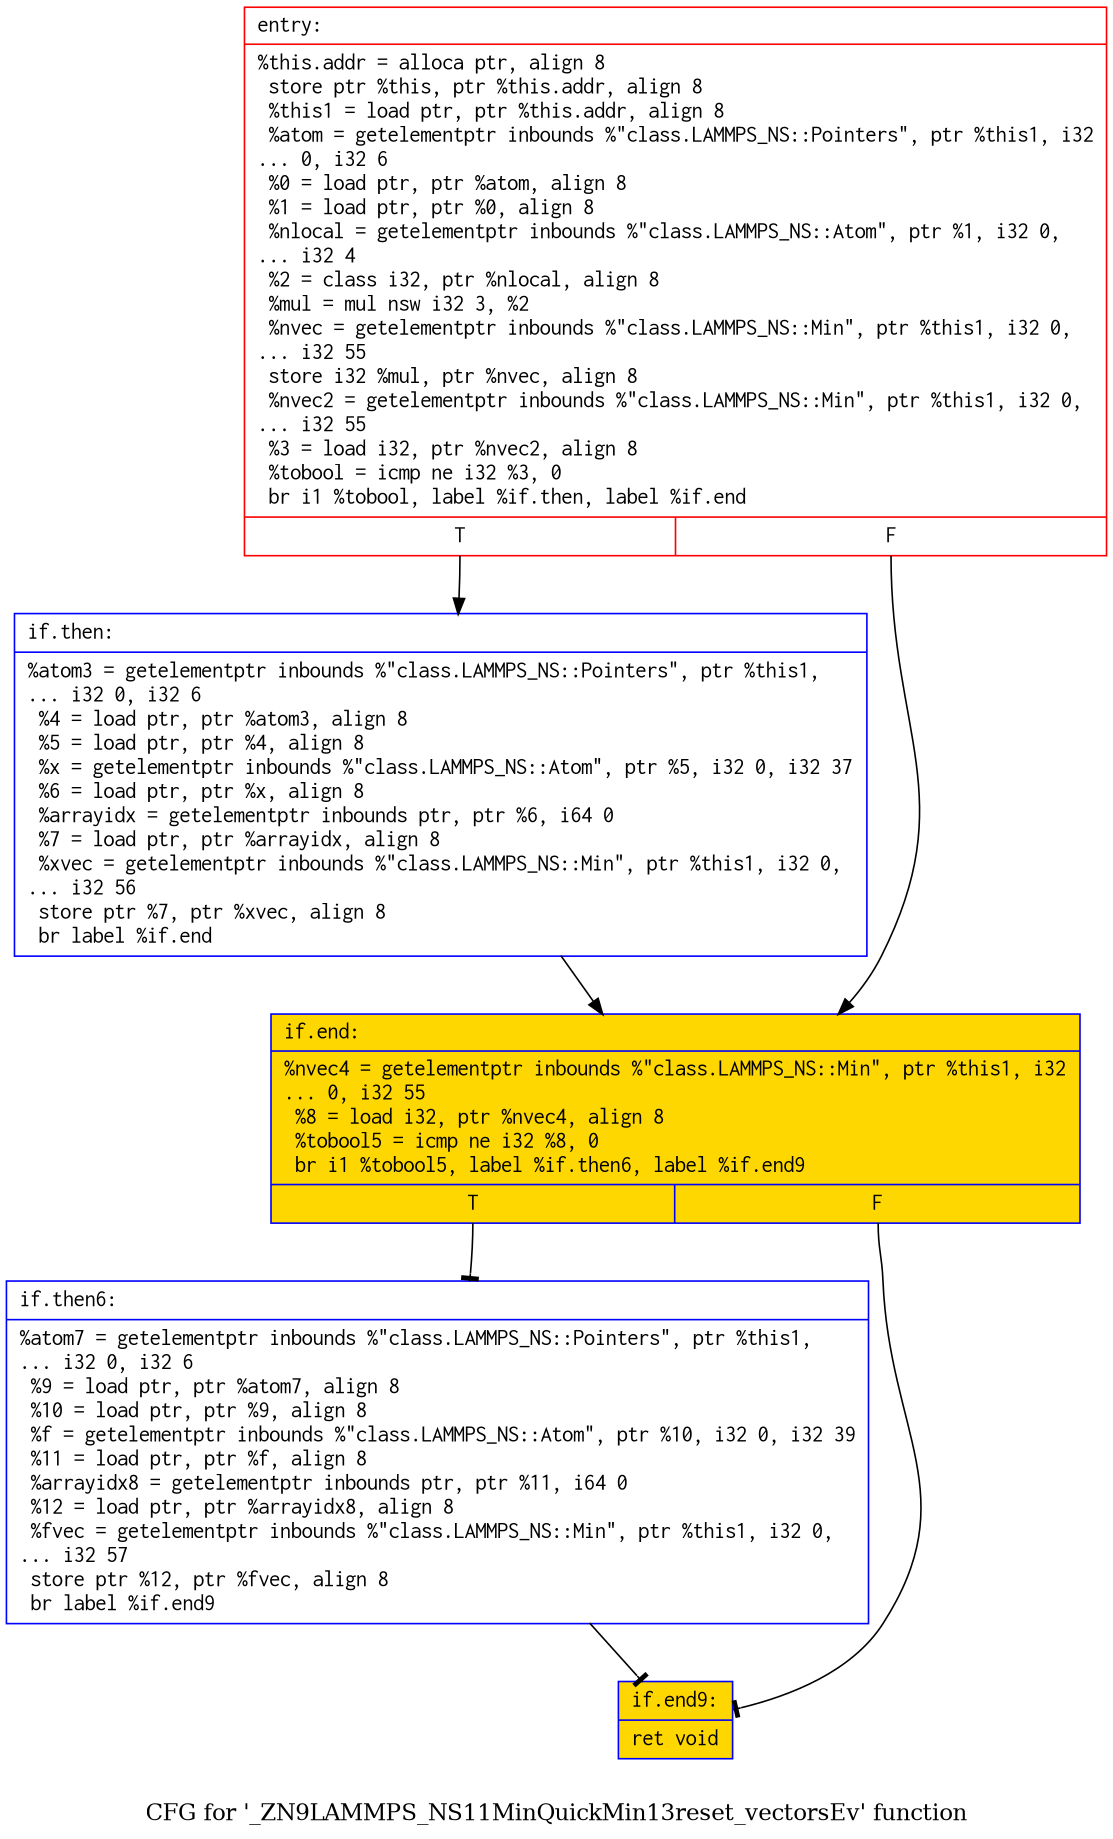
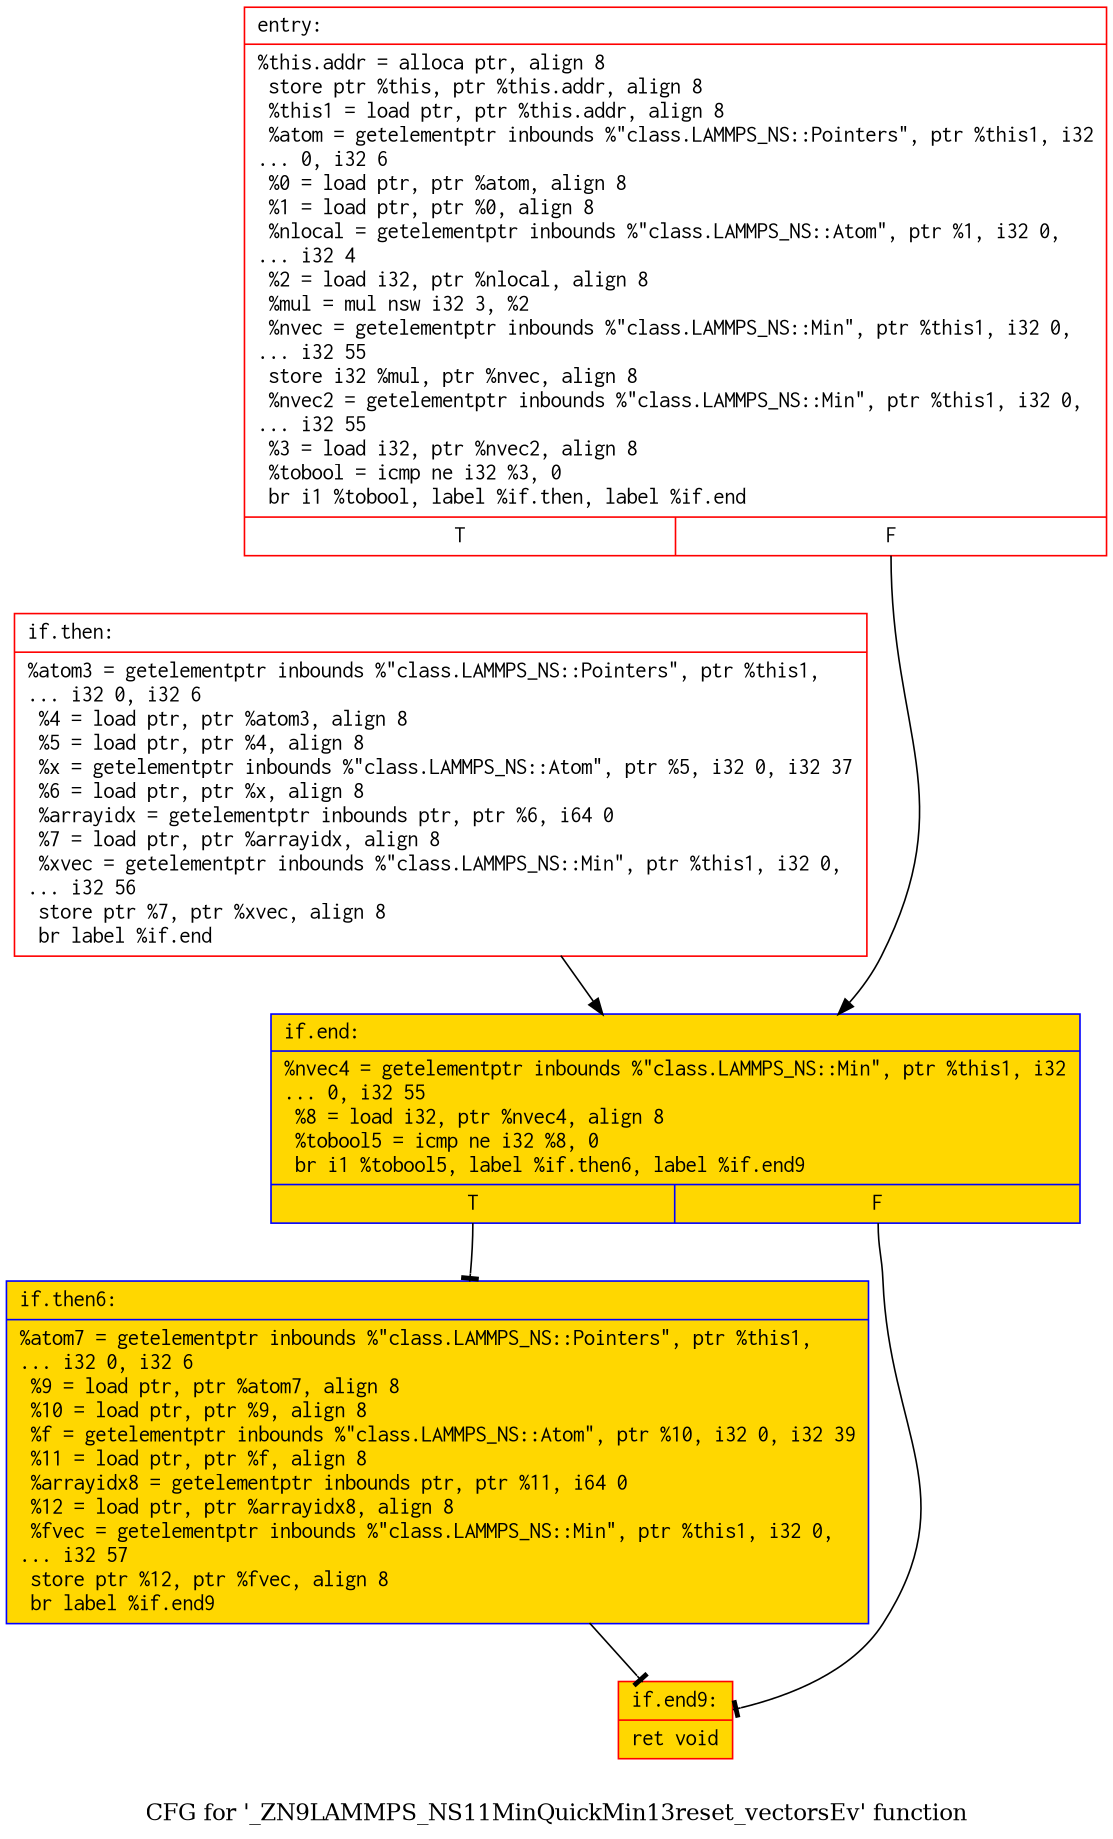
(458, 280) -> (454, 280)
(460, 577) -> none
(441, 785) -> (441, 785)
(437, 1452) -> (437, 1452)
(676, 1720) -> (676, 1720)
